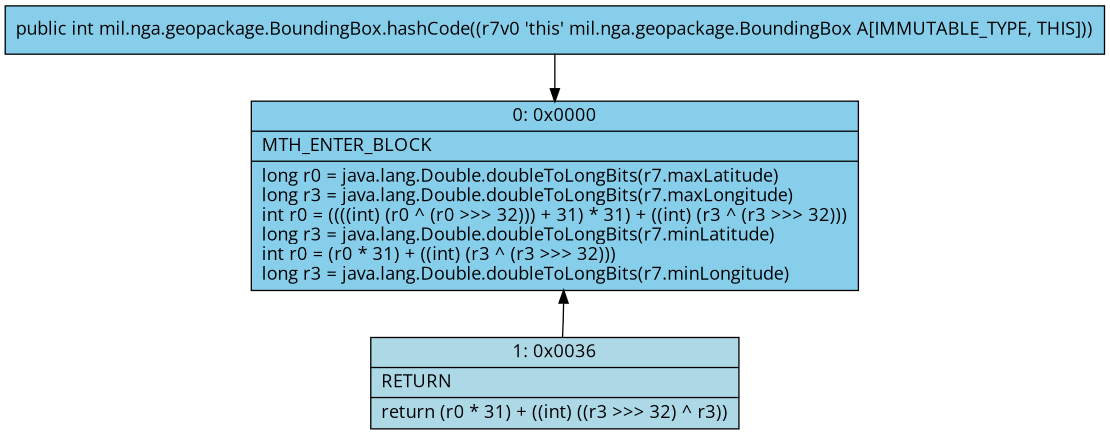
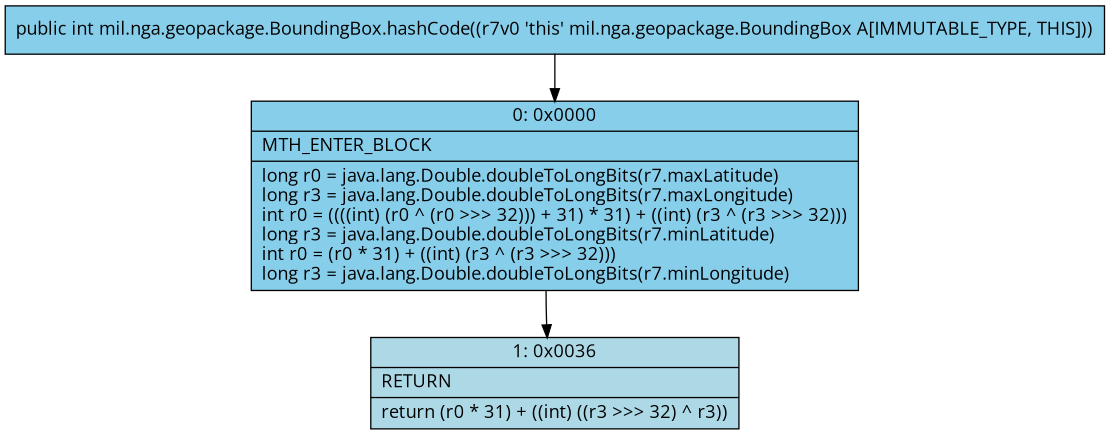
(563, 321) -> (546, 307)
